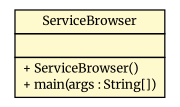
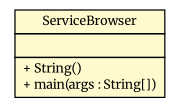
(81, 69) -> (52, 69)
